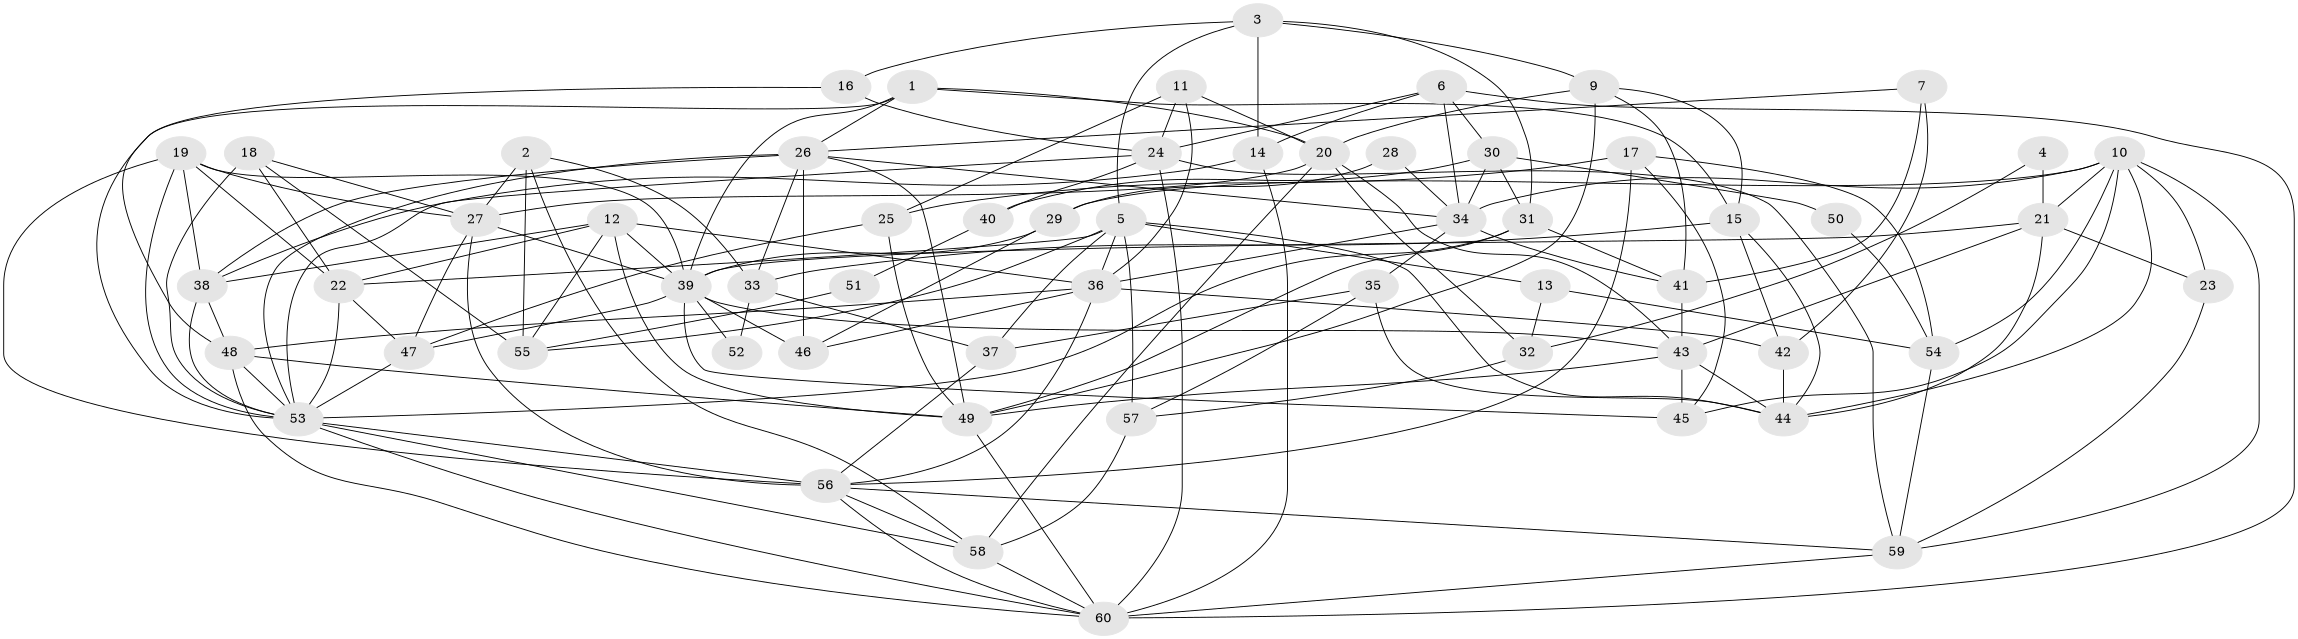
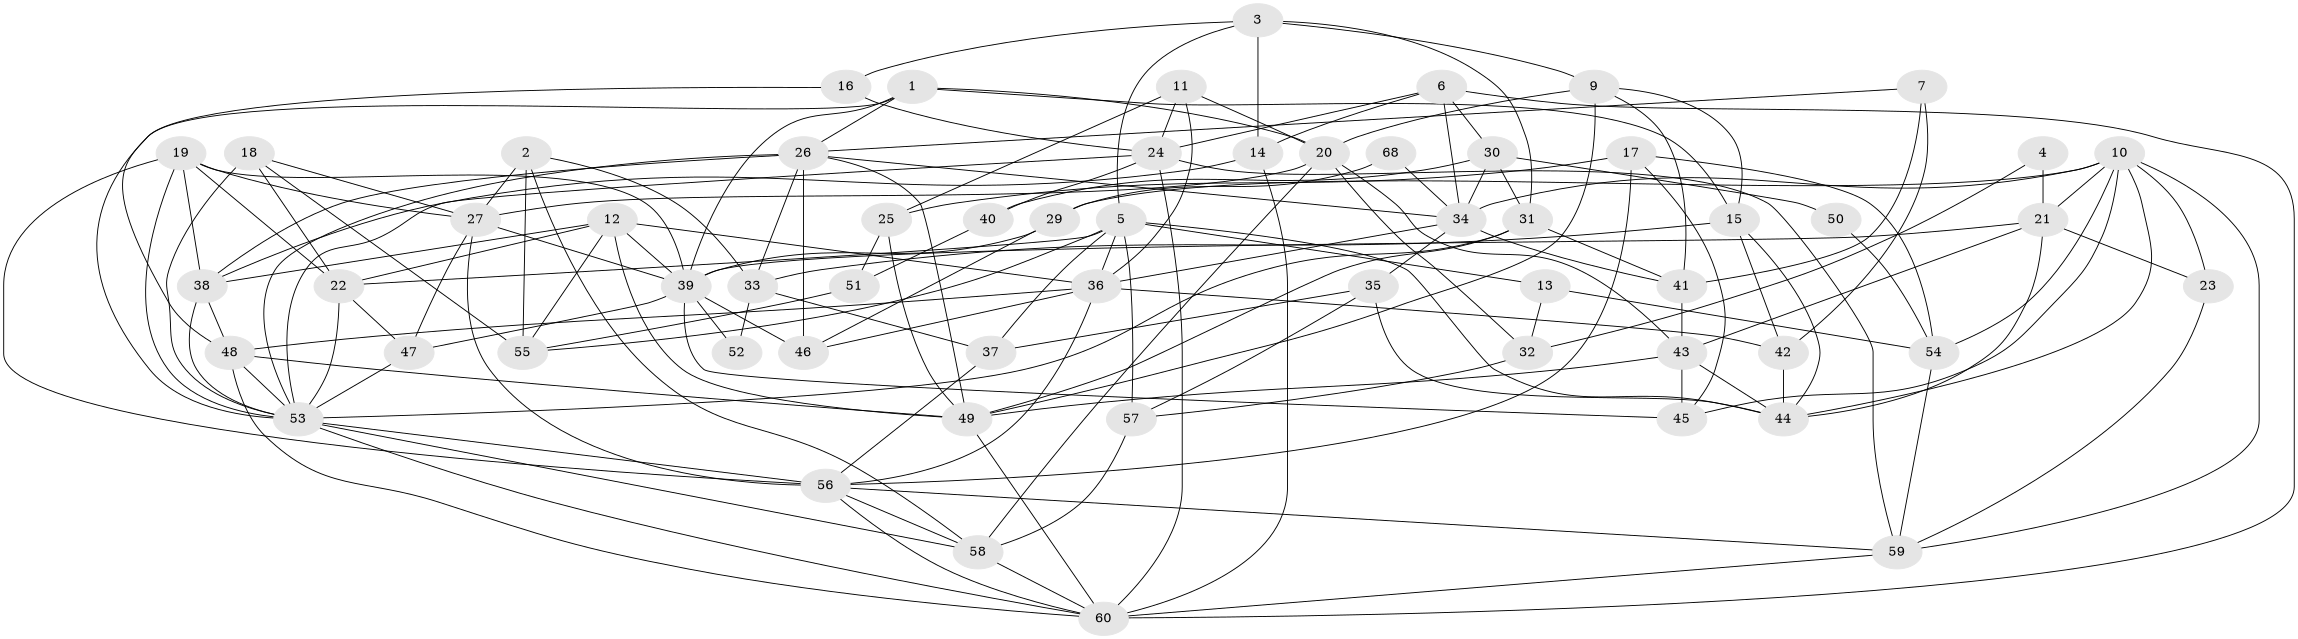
(1391, 153) -> (1391, 153)
(632, 276) -> (874, 247)
(1228, 330) -> none
